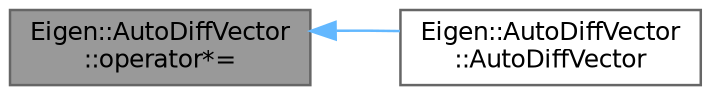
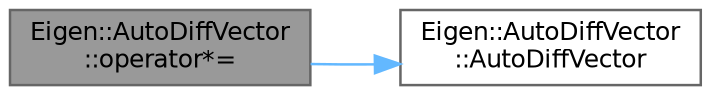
(368, 31) -> (342, 64)
